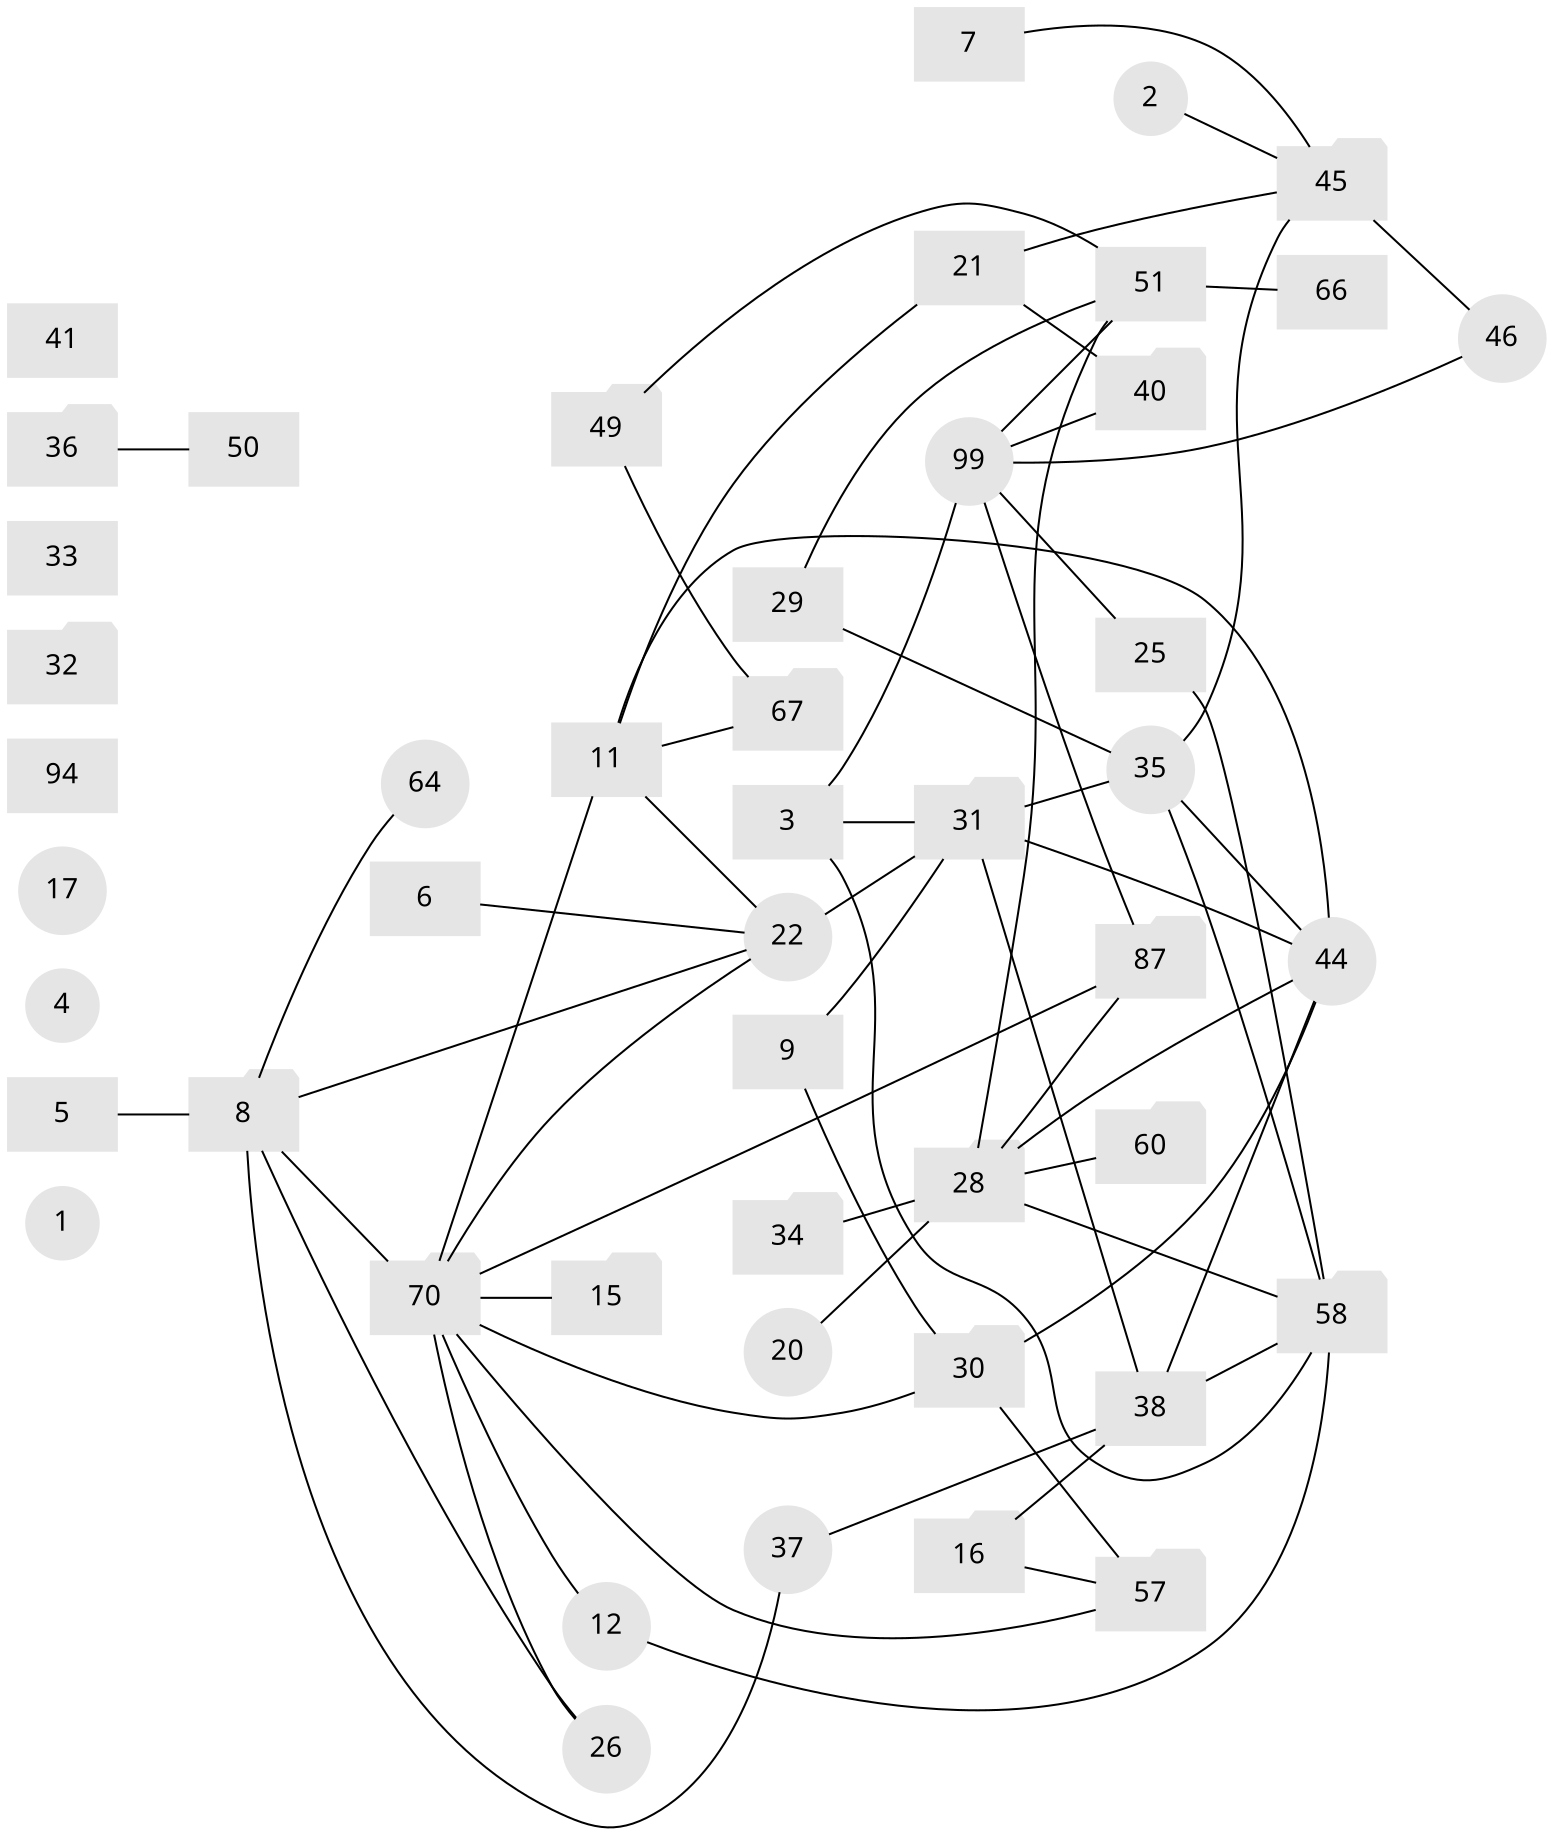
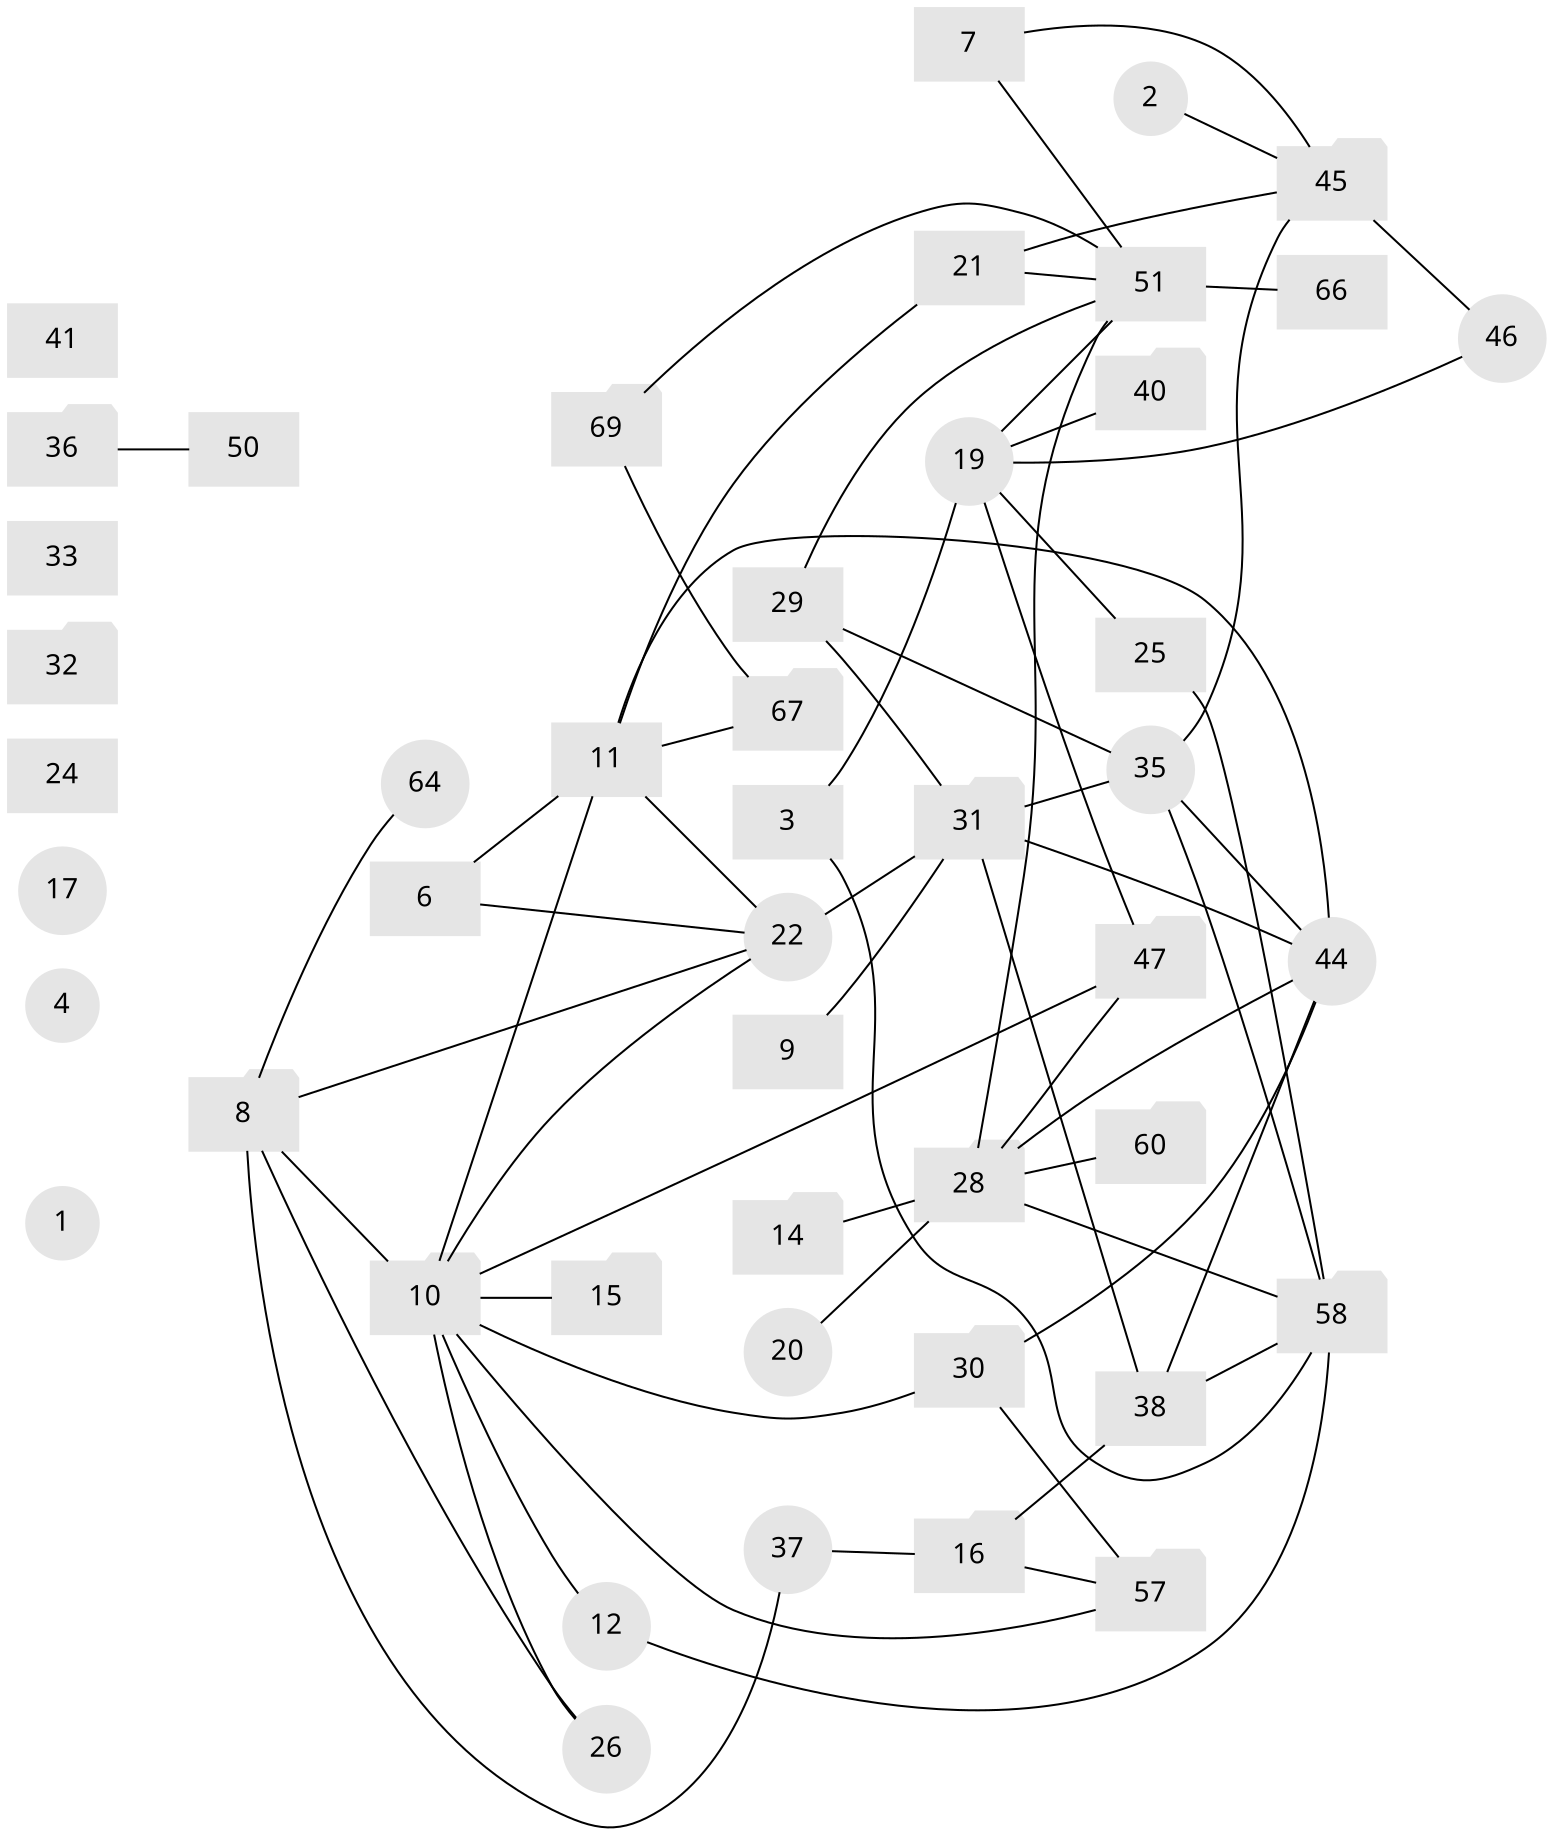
none -> (1060, 164)
(1060, 331) -> (1060, 276)
(607, 429) -> (607, 429)
(969, 461) -> (969, 461)
(62, 776) -> (62, 776)
(879, 822) -> (888, 715)
none -> (516, 829)
(1151, 961) -> (1151, 961)
(62, 1114) -> none
(857, 1203) -> none
(788, 1237) -> (788, 1237)
(425, 1298) -> (425, 1298)
(962, 1482) -> (873, 1553)
